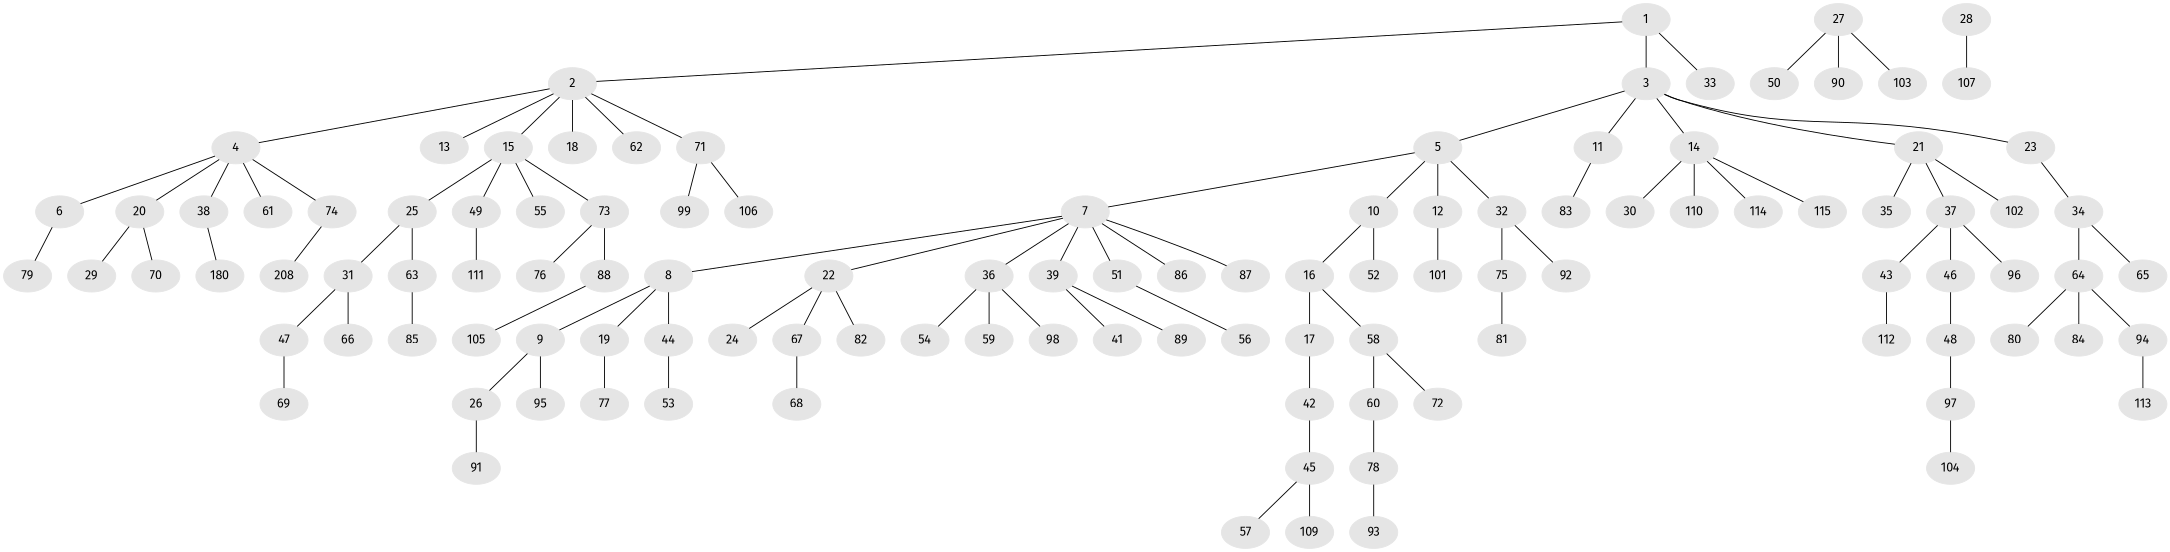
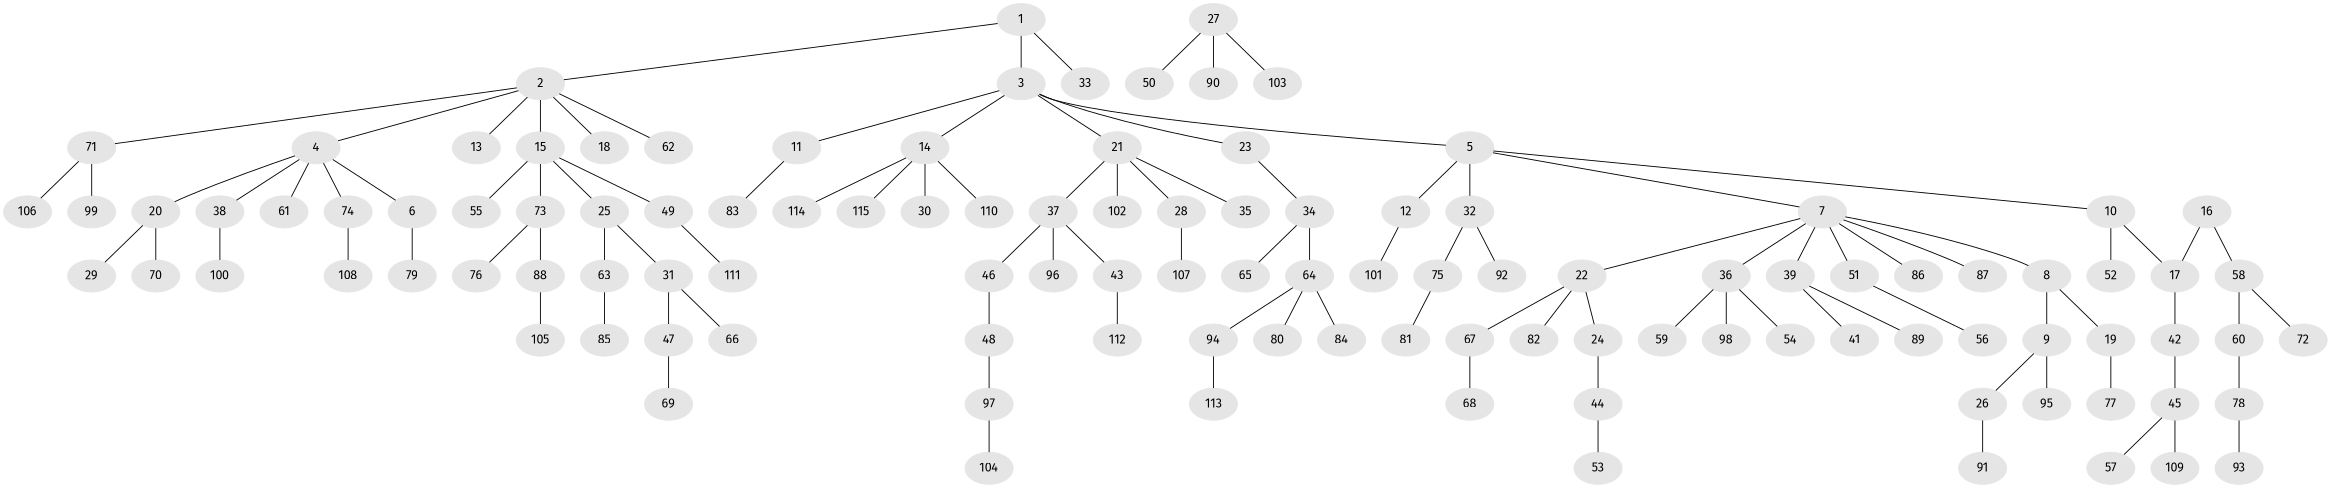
none -> (1149, 180)
(1342, 244) -> (2143, 244)
(220, 276) -> (220, 276)
(284, 276) -> (348, 276)
(669, 308) -> (1598, 372)
